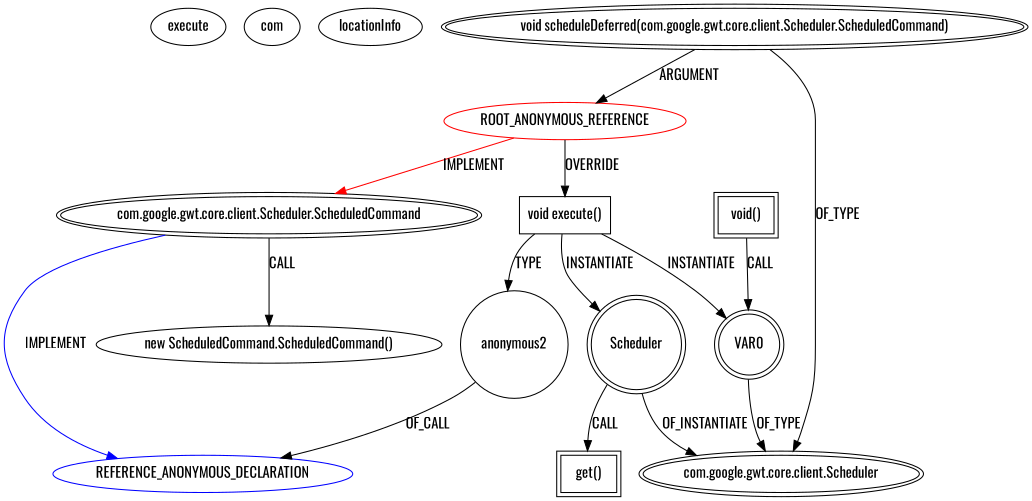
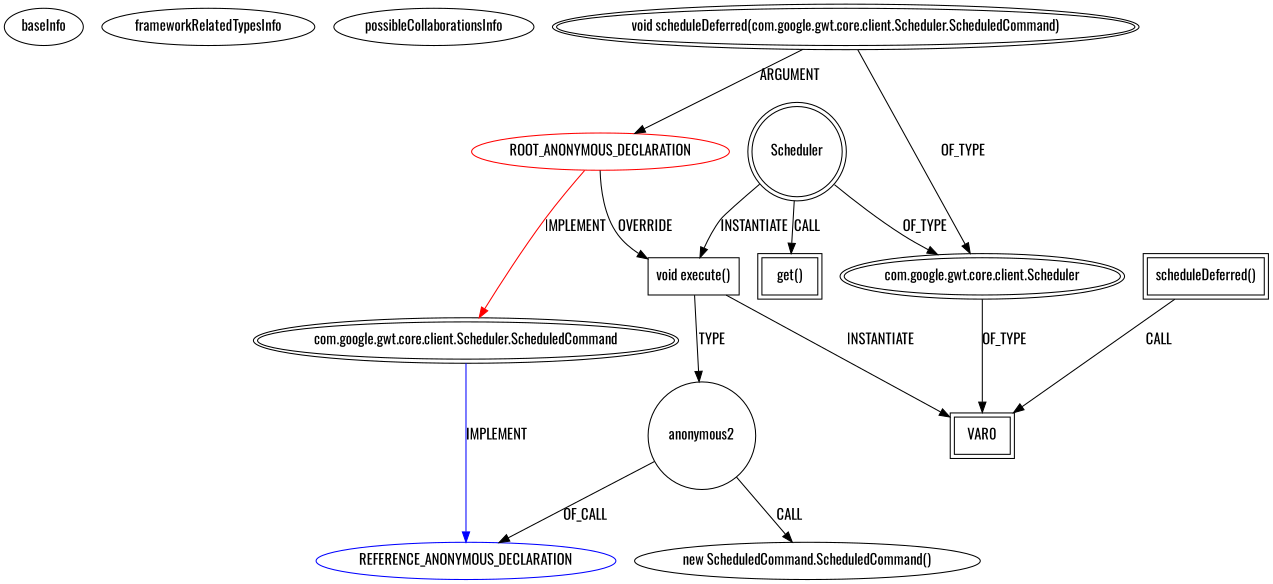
(188, 27) -> (44, 27)
none -> (208, 27)
(272, 27) -> (434, 27)
(370, 27) -> none
(565, 121) -> (601, 152)
(746, 215) -> (1206, 276)
(567, 273) -> (728, 212)
(269, 277) -> (761, 506)
(749, 345) -> (982, 436)
(751, 411) -> (982, 351)
(705, 425) -> (925, 227)
